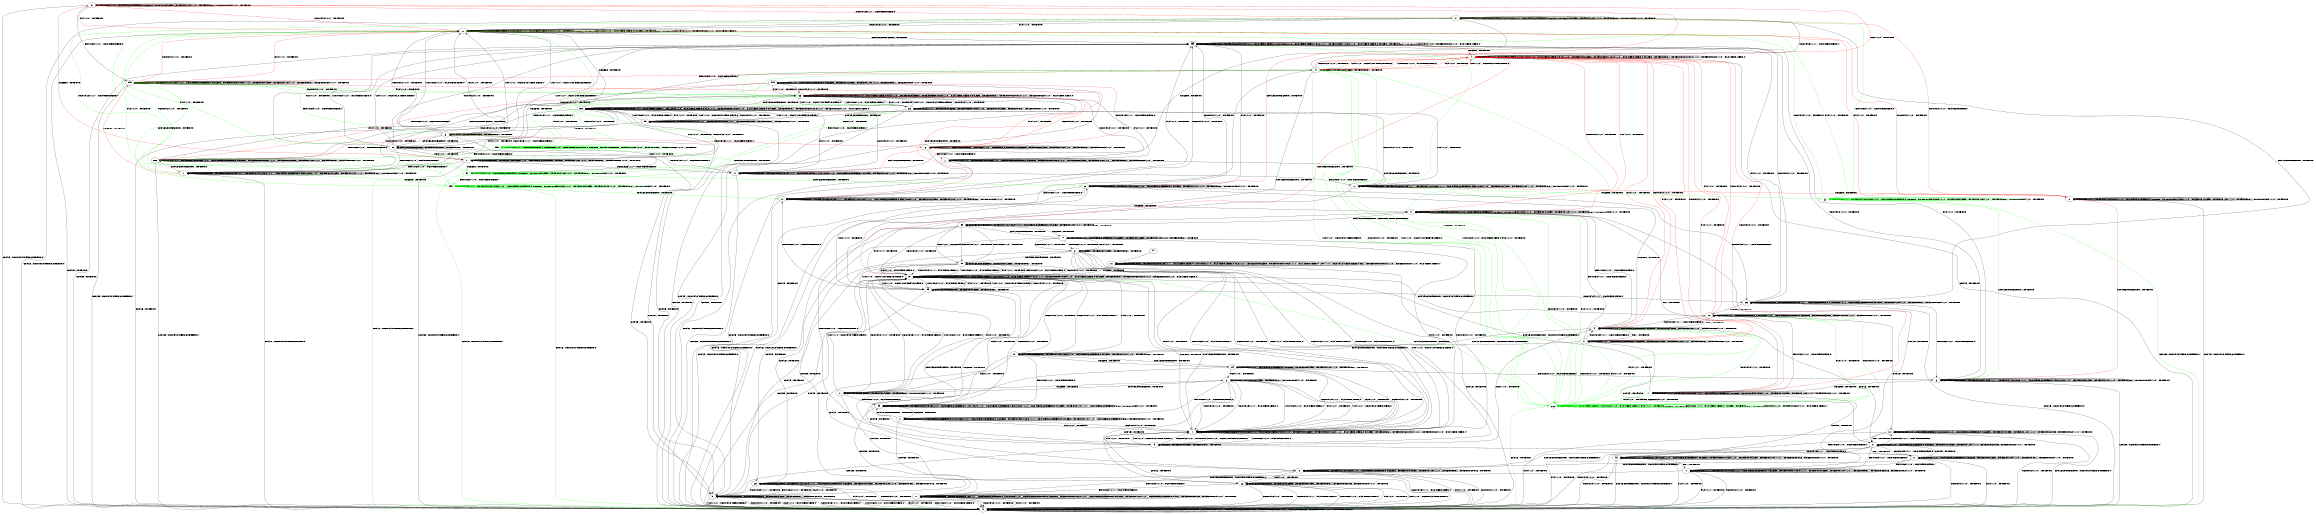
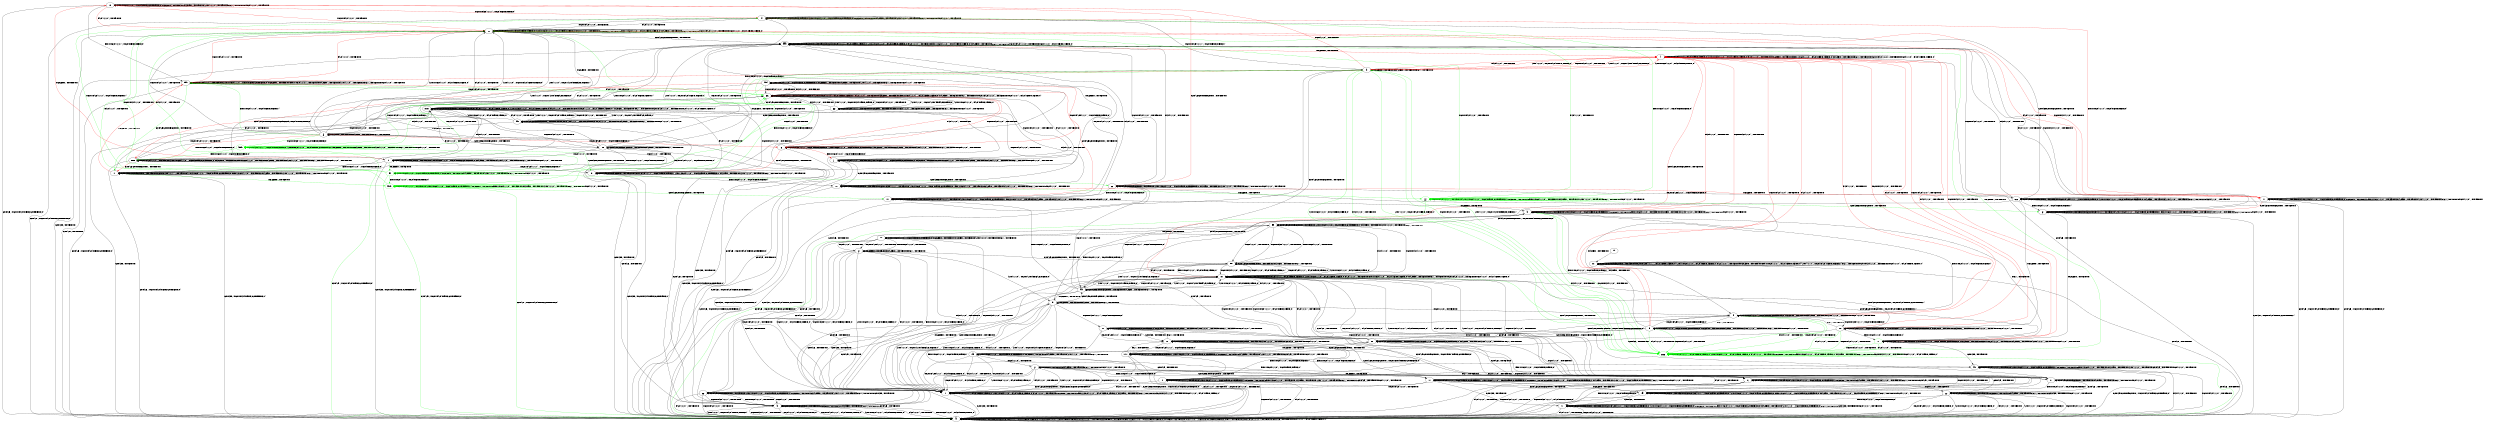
(1649, 257) -> (1598, 251)
(1336, 293) -> (1558, 206)
(1584, 376) -> (1201, 366)
